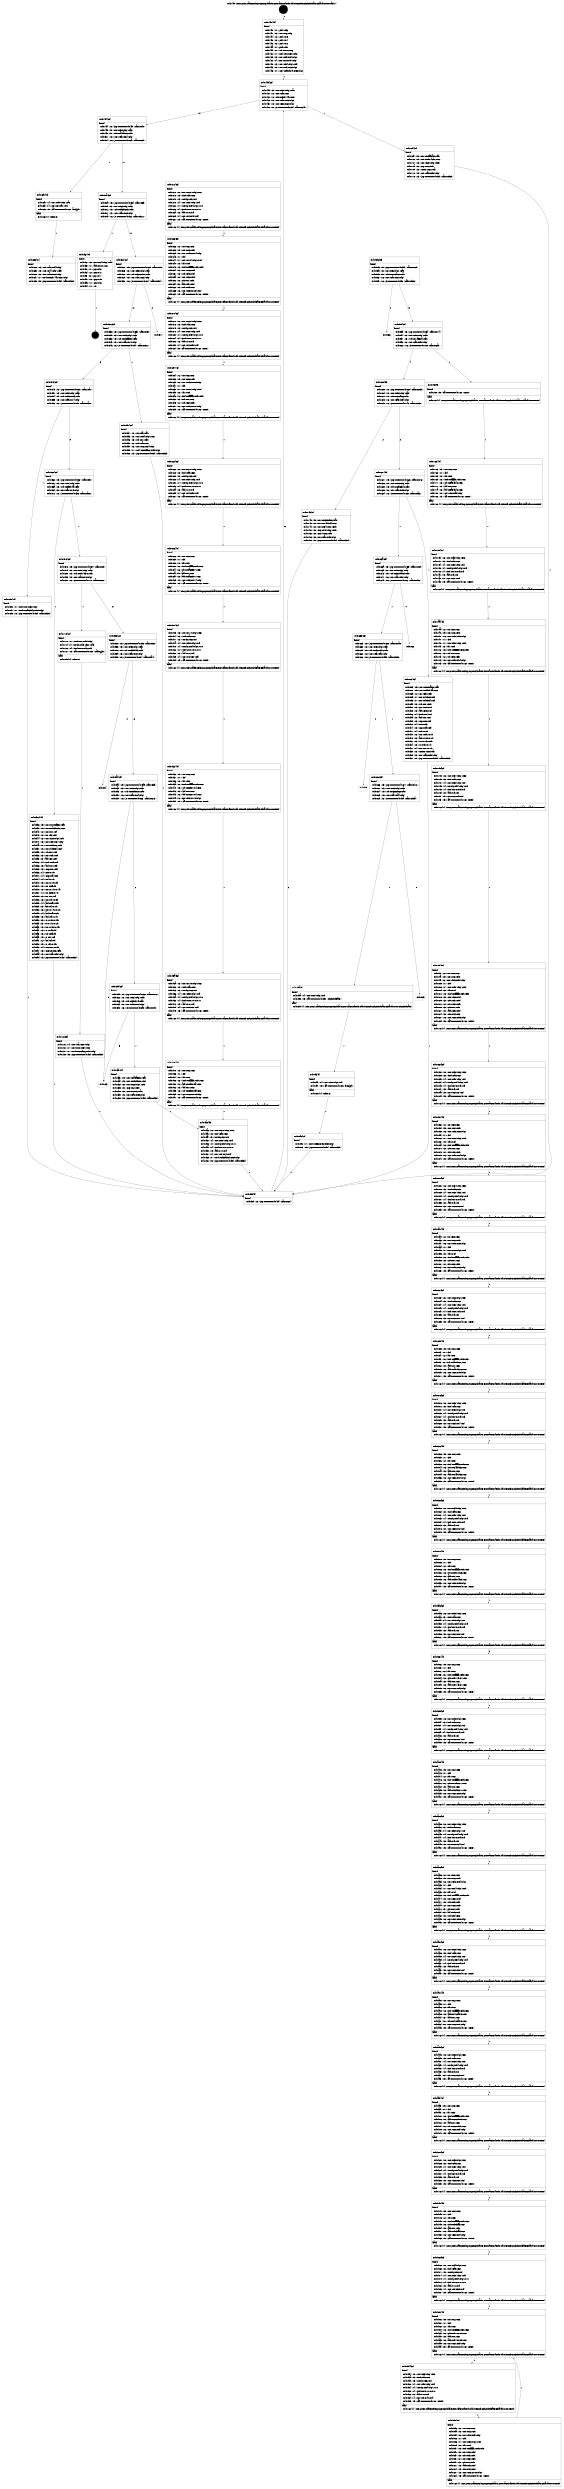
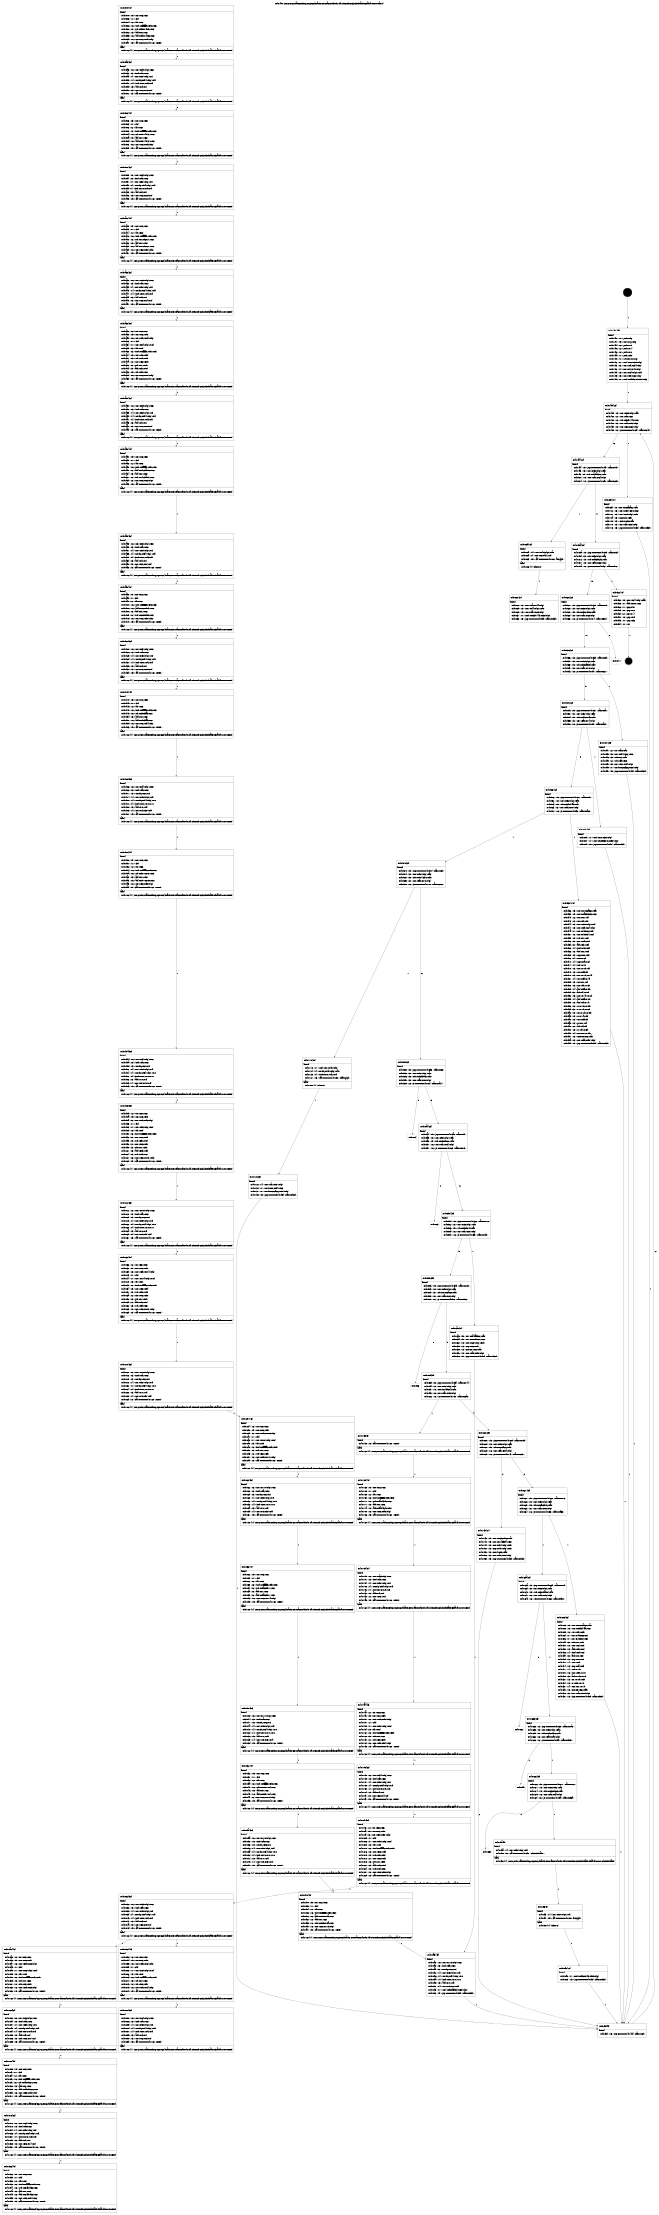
(115, 1045) -> (456, 1256)
(489, 1223) -> (124, 1943)
(489, 1521) -> none
(520, 2388) -> (176, 1186)
